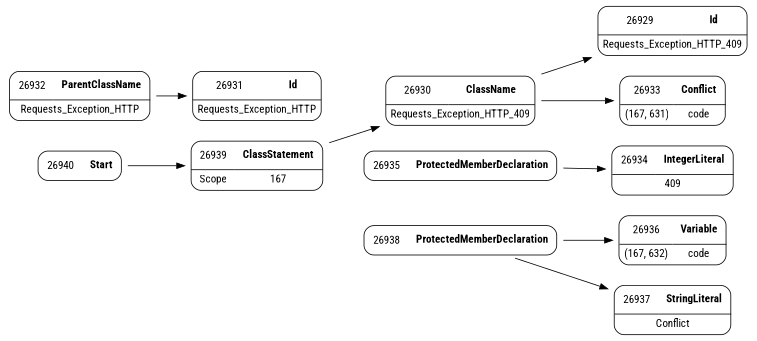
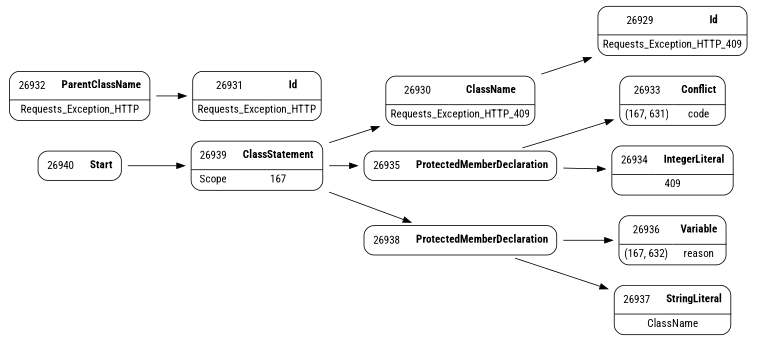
(573, 101) -> (564, 135)
none -> (339, 166)
none -> (366, 206)
(699, 254) -> (699, 254)
(673, 324) -> (673, 324)
